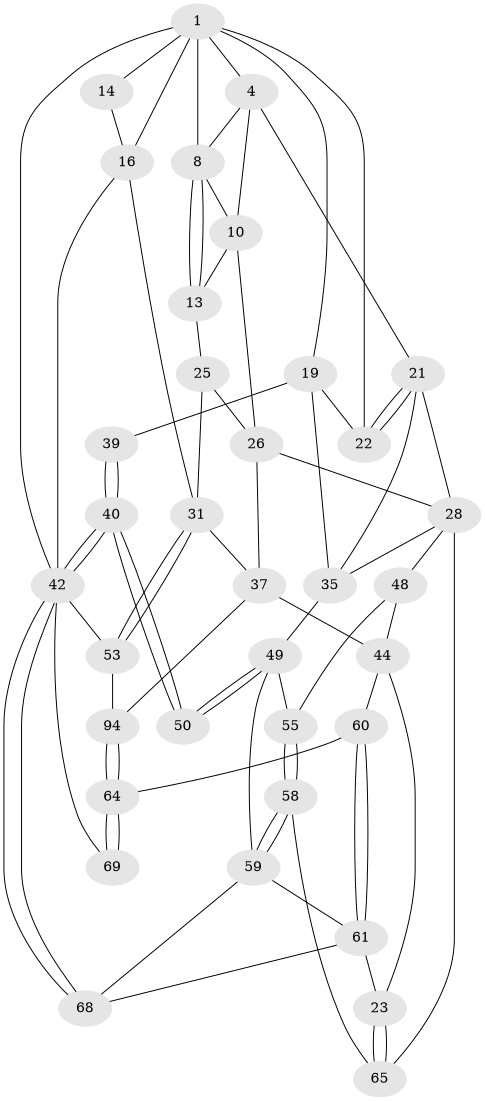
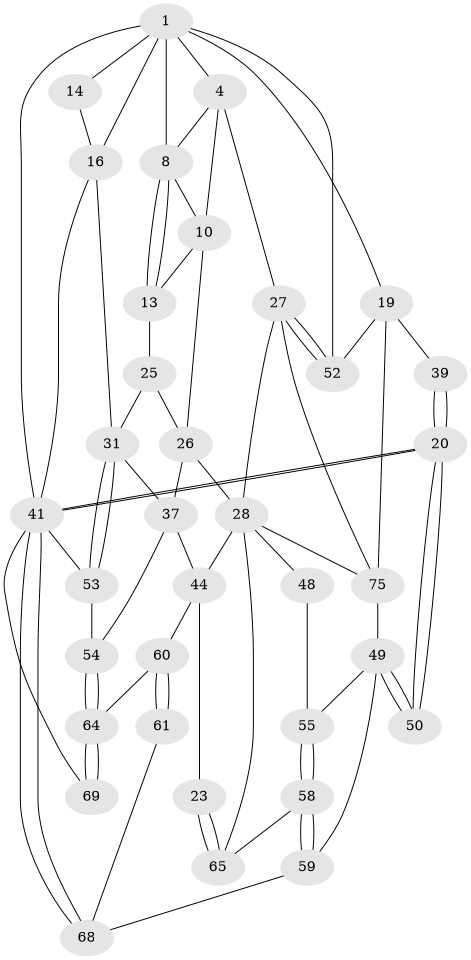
(418, 374) -> (279, 304)
(364, 445) -> (333, 374)
(112, 515) -> (440, 445)
(58, 586) -> (37, 515)
(330, 586) -> (378, 586)
(392, 621) -> (221, 550)
(113, 727) -> (92, 656)
(315, 907) -> none
(371, 973) -> none
